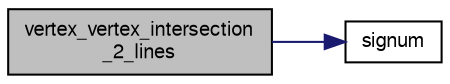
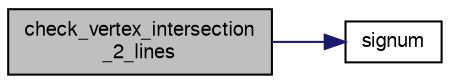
(140, 42) -> (140, 42)
